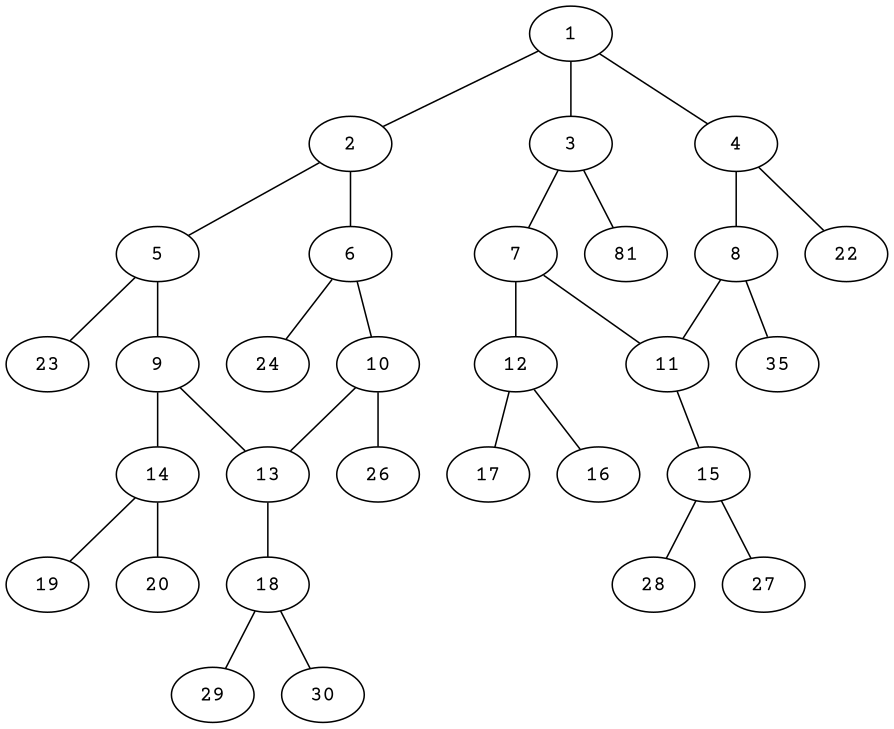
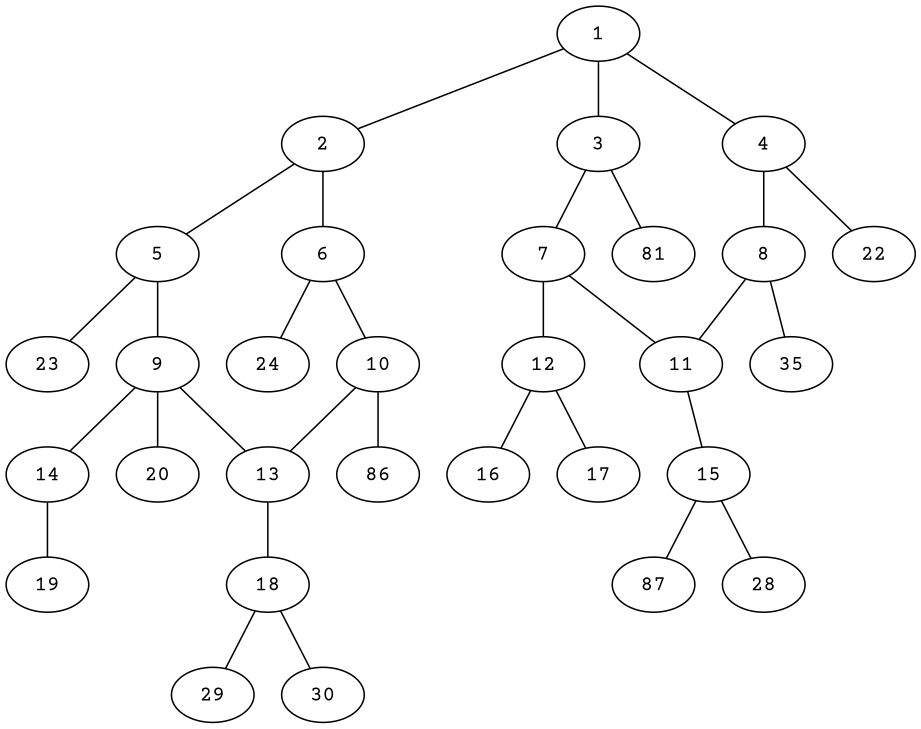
(378, 474) -> (378, 474)
(158, 530) -> (158, 420)
(764, 585) -> (654, 585)
